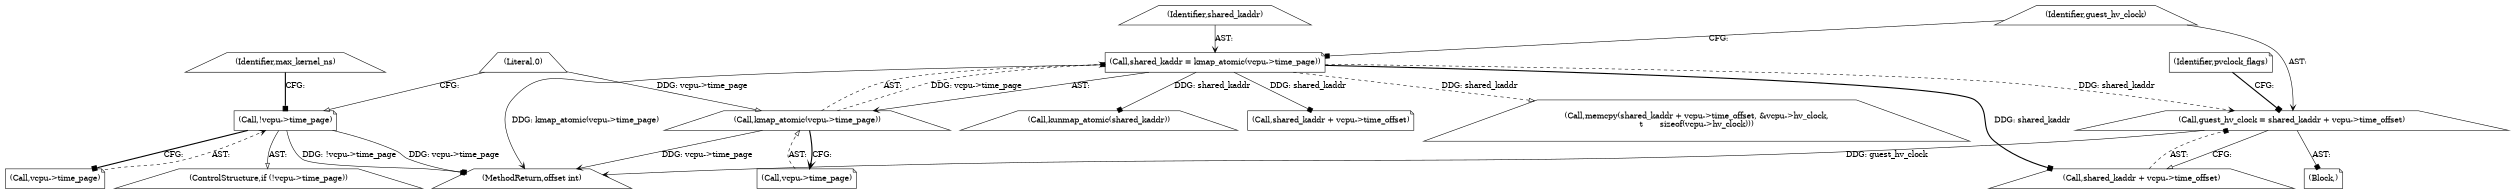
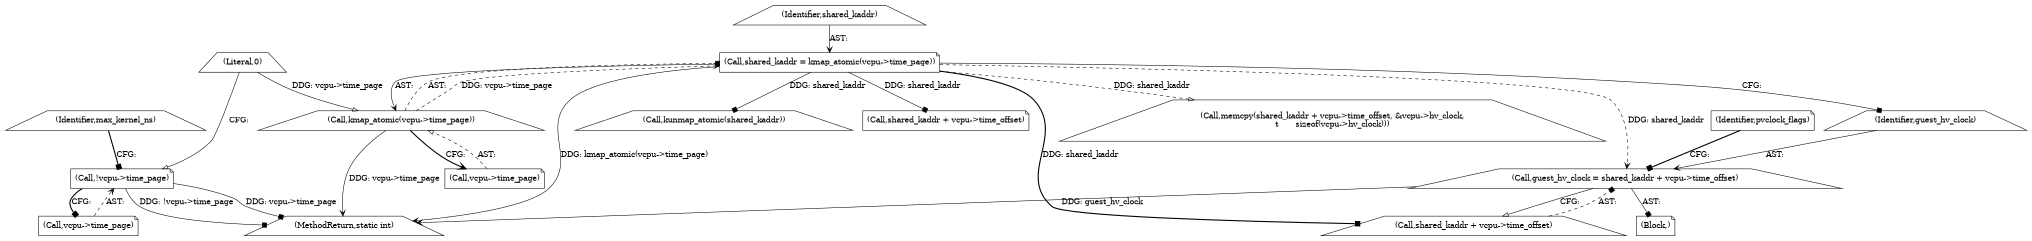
(1667, 38) -> (1409, 72)
(269, 179) -> none
(532, 179) -> (344, 226)
